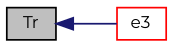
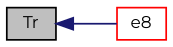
(142, 24) -> (142, 24)
